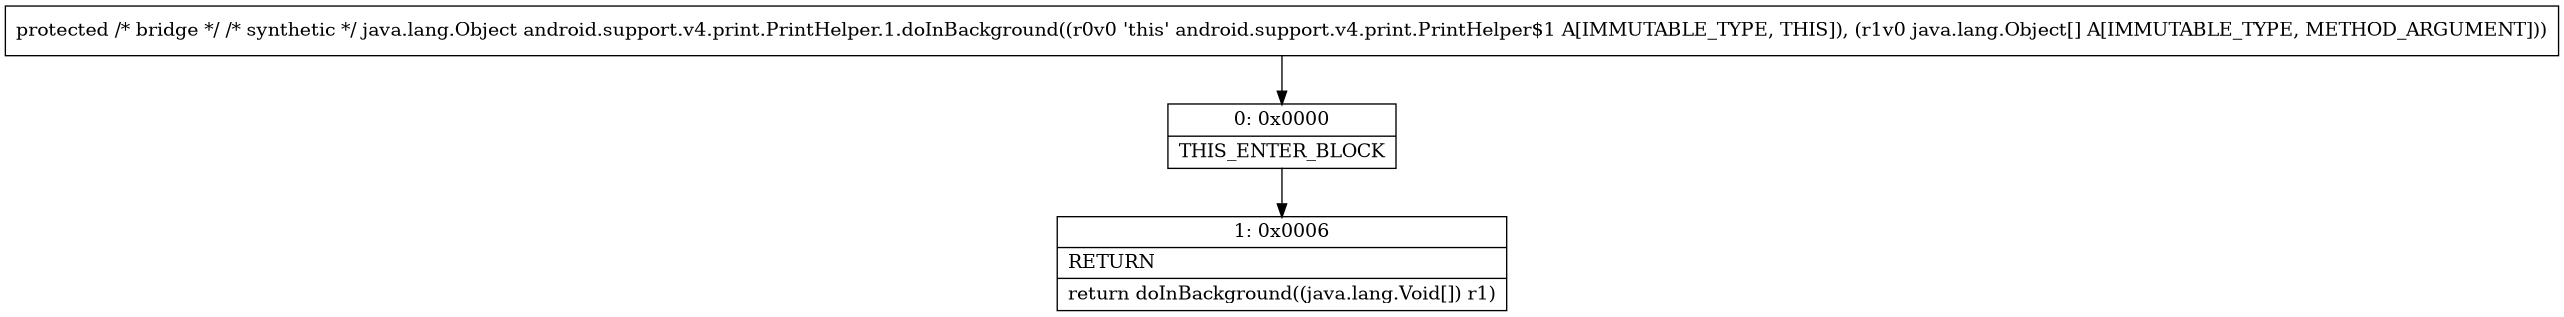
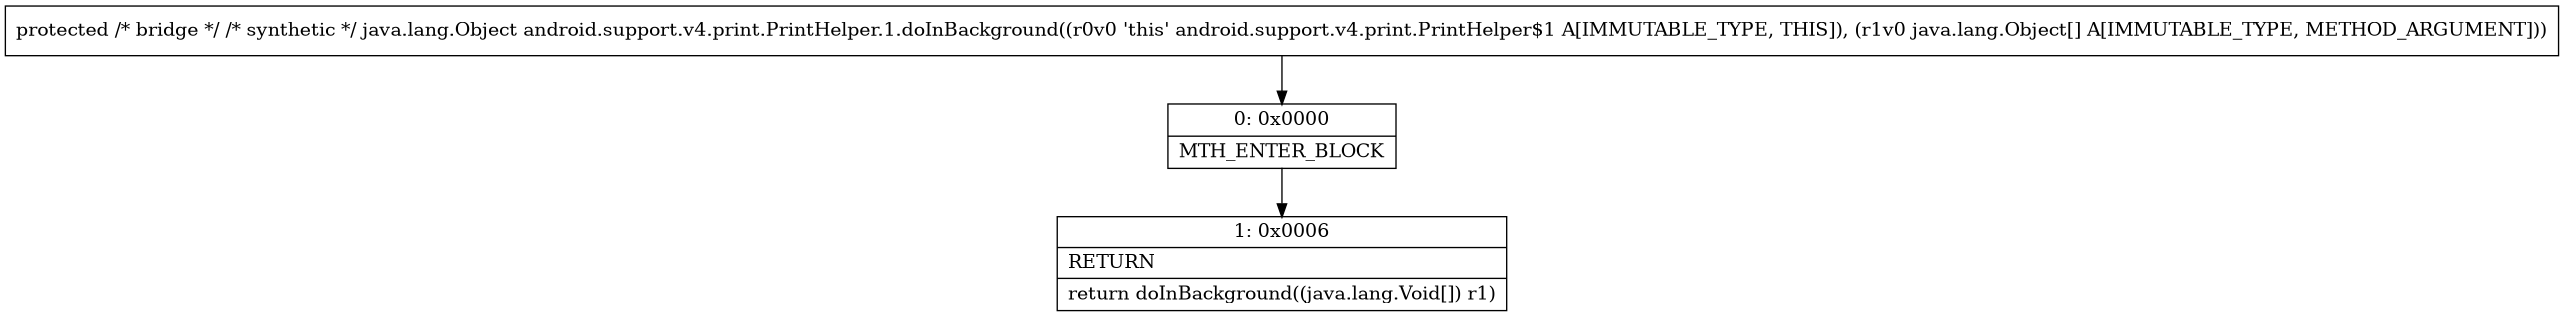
(1282, 152) -> (1282, 152)
